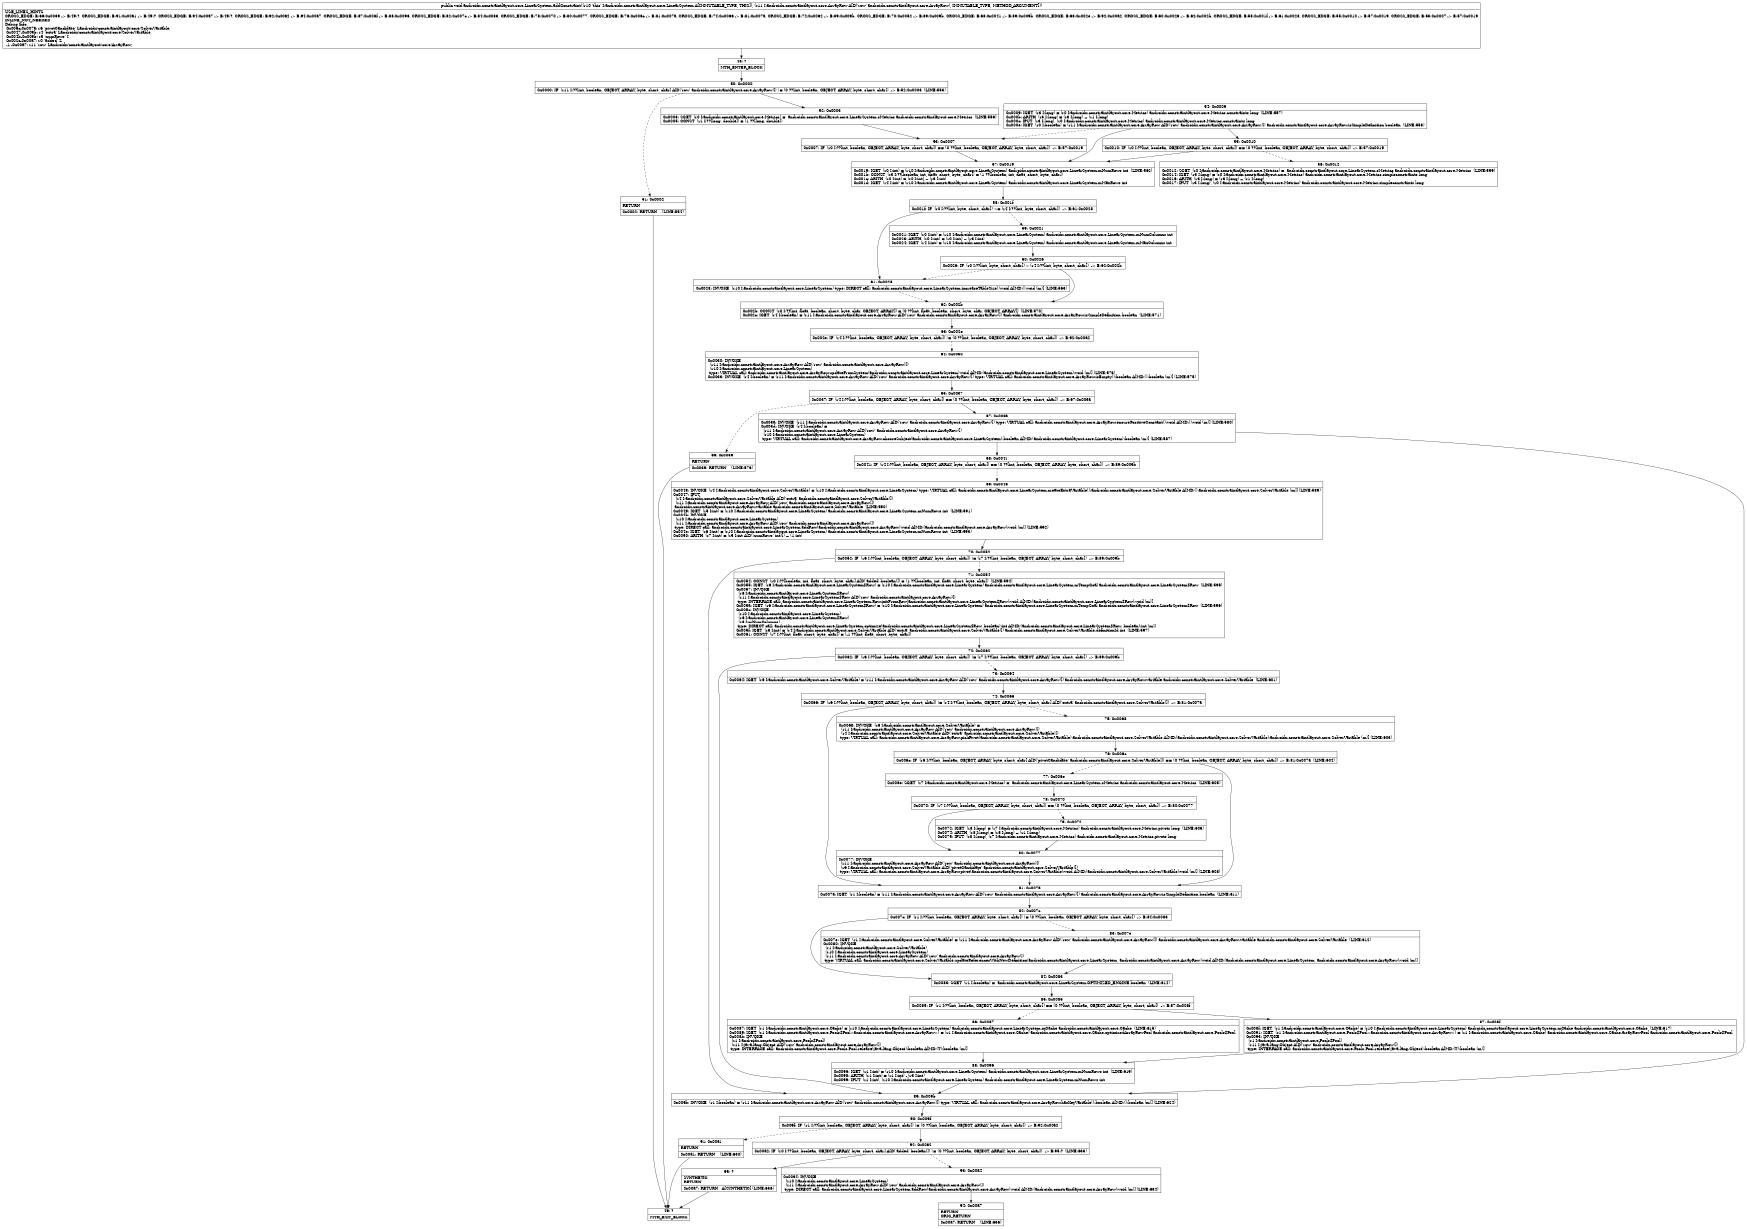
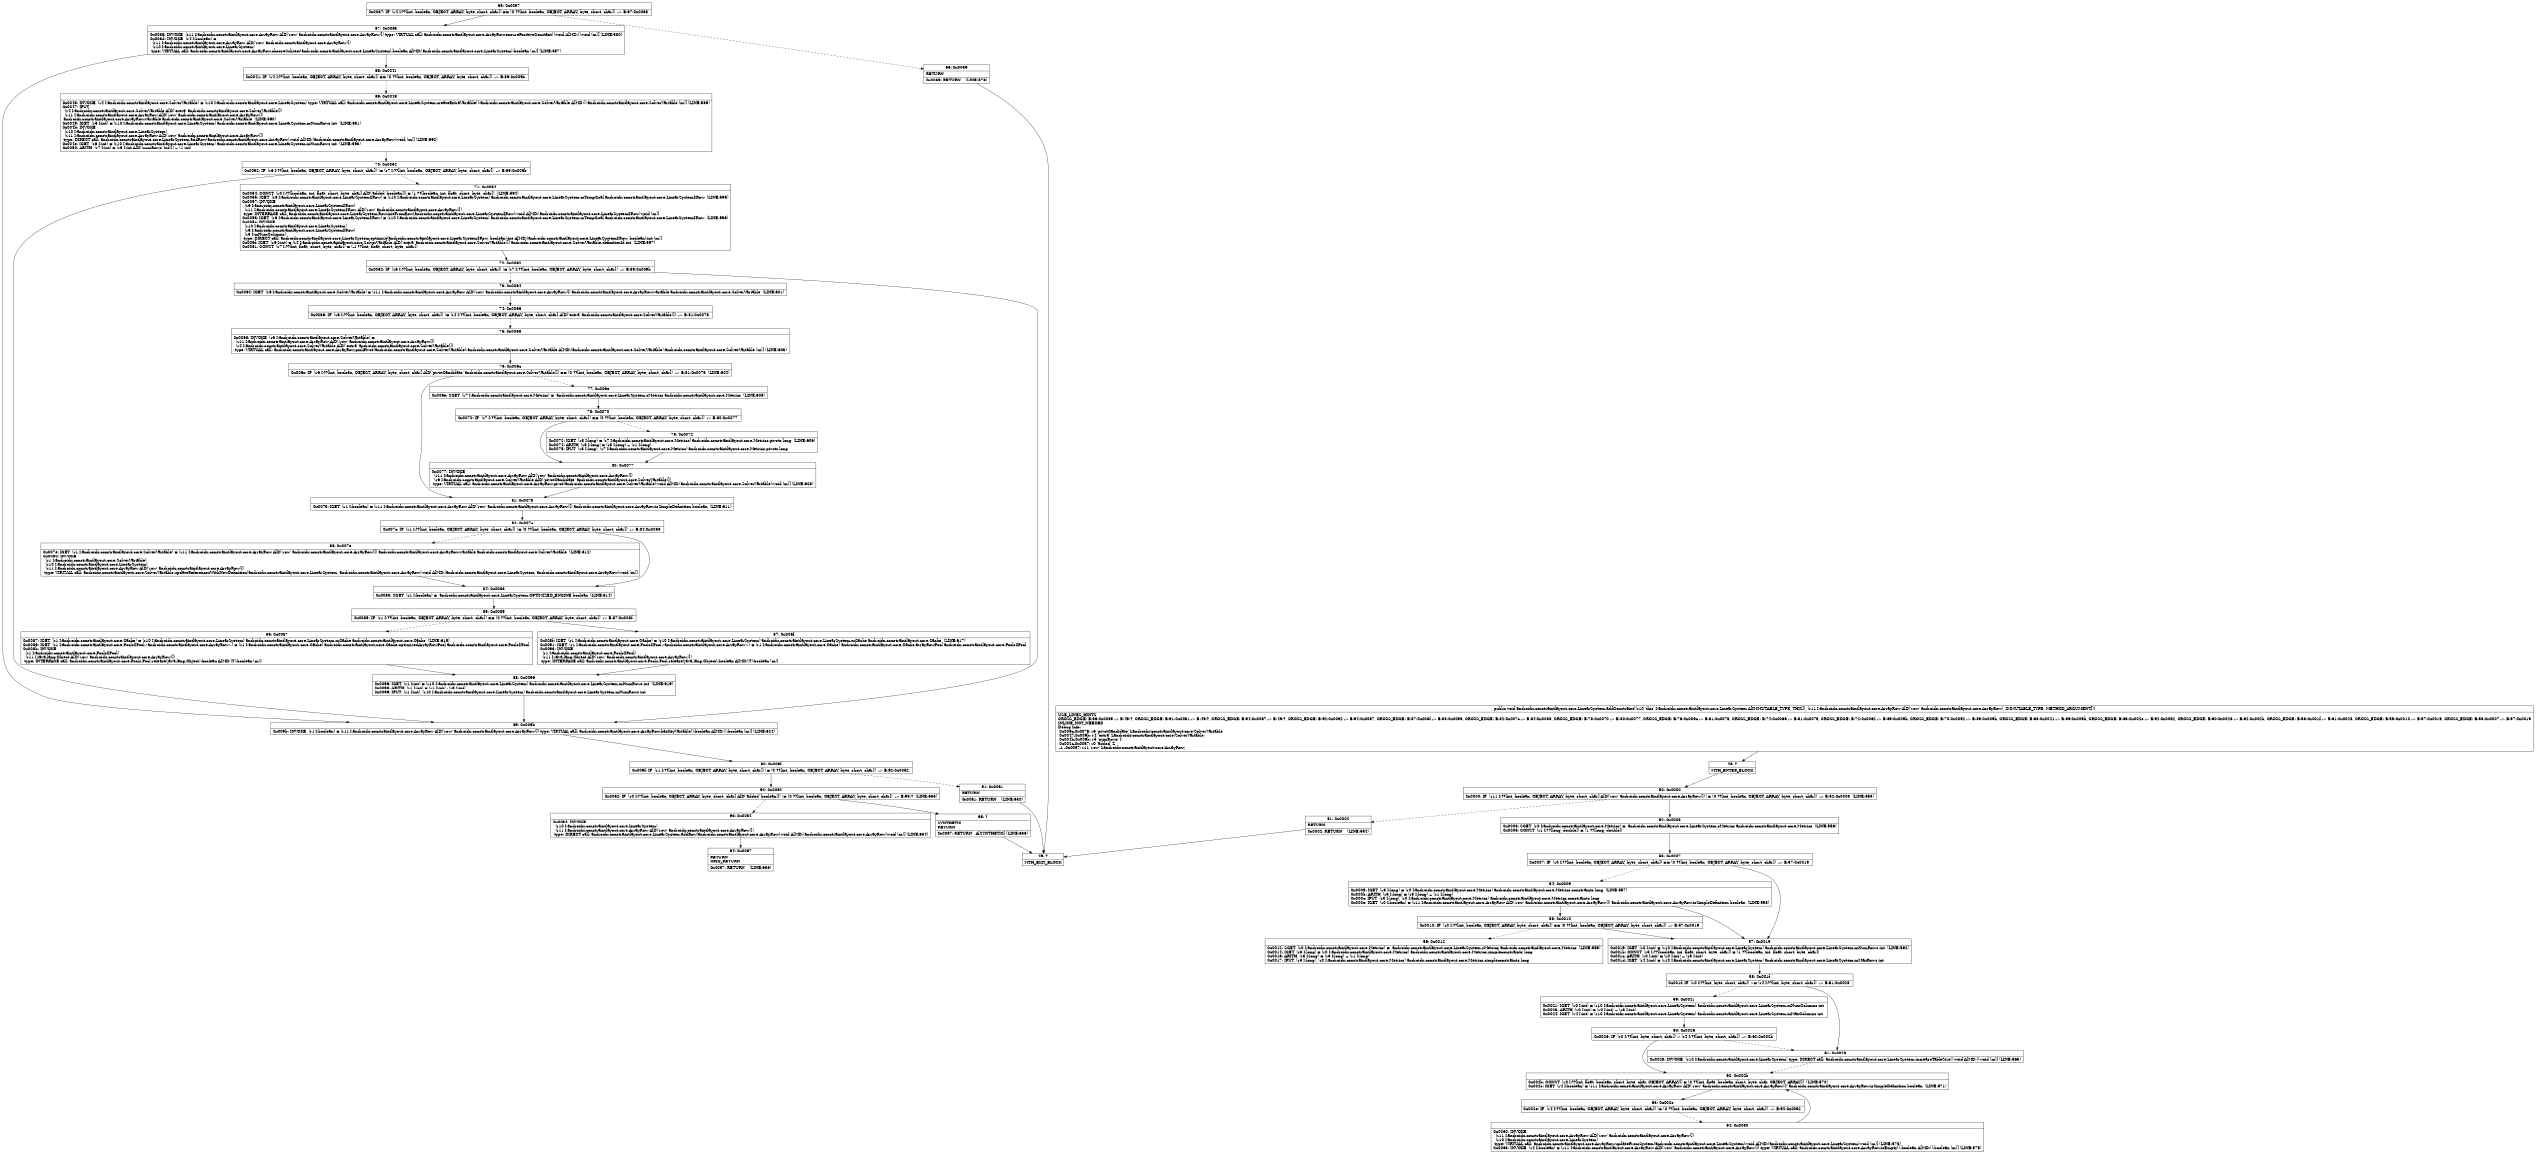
(1052, 134) -> (1626, 873)
(952, 384) -> (1809, 1103)
(829, 793) -> none
